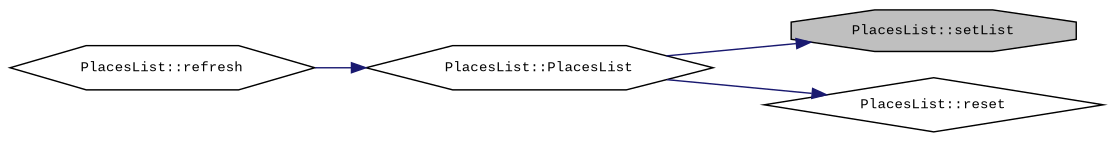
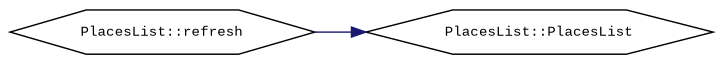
(934, 31) -> none
(934, 105) -> none
